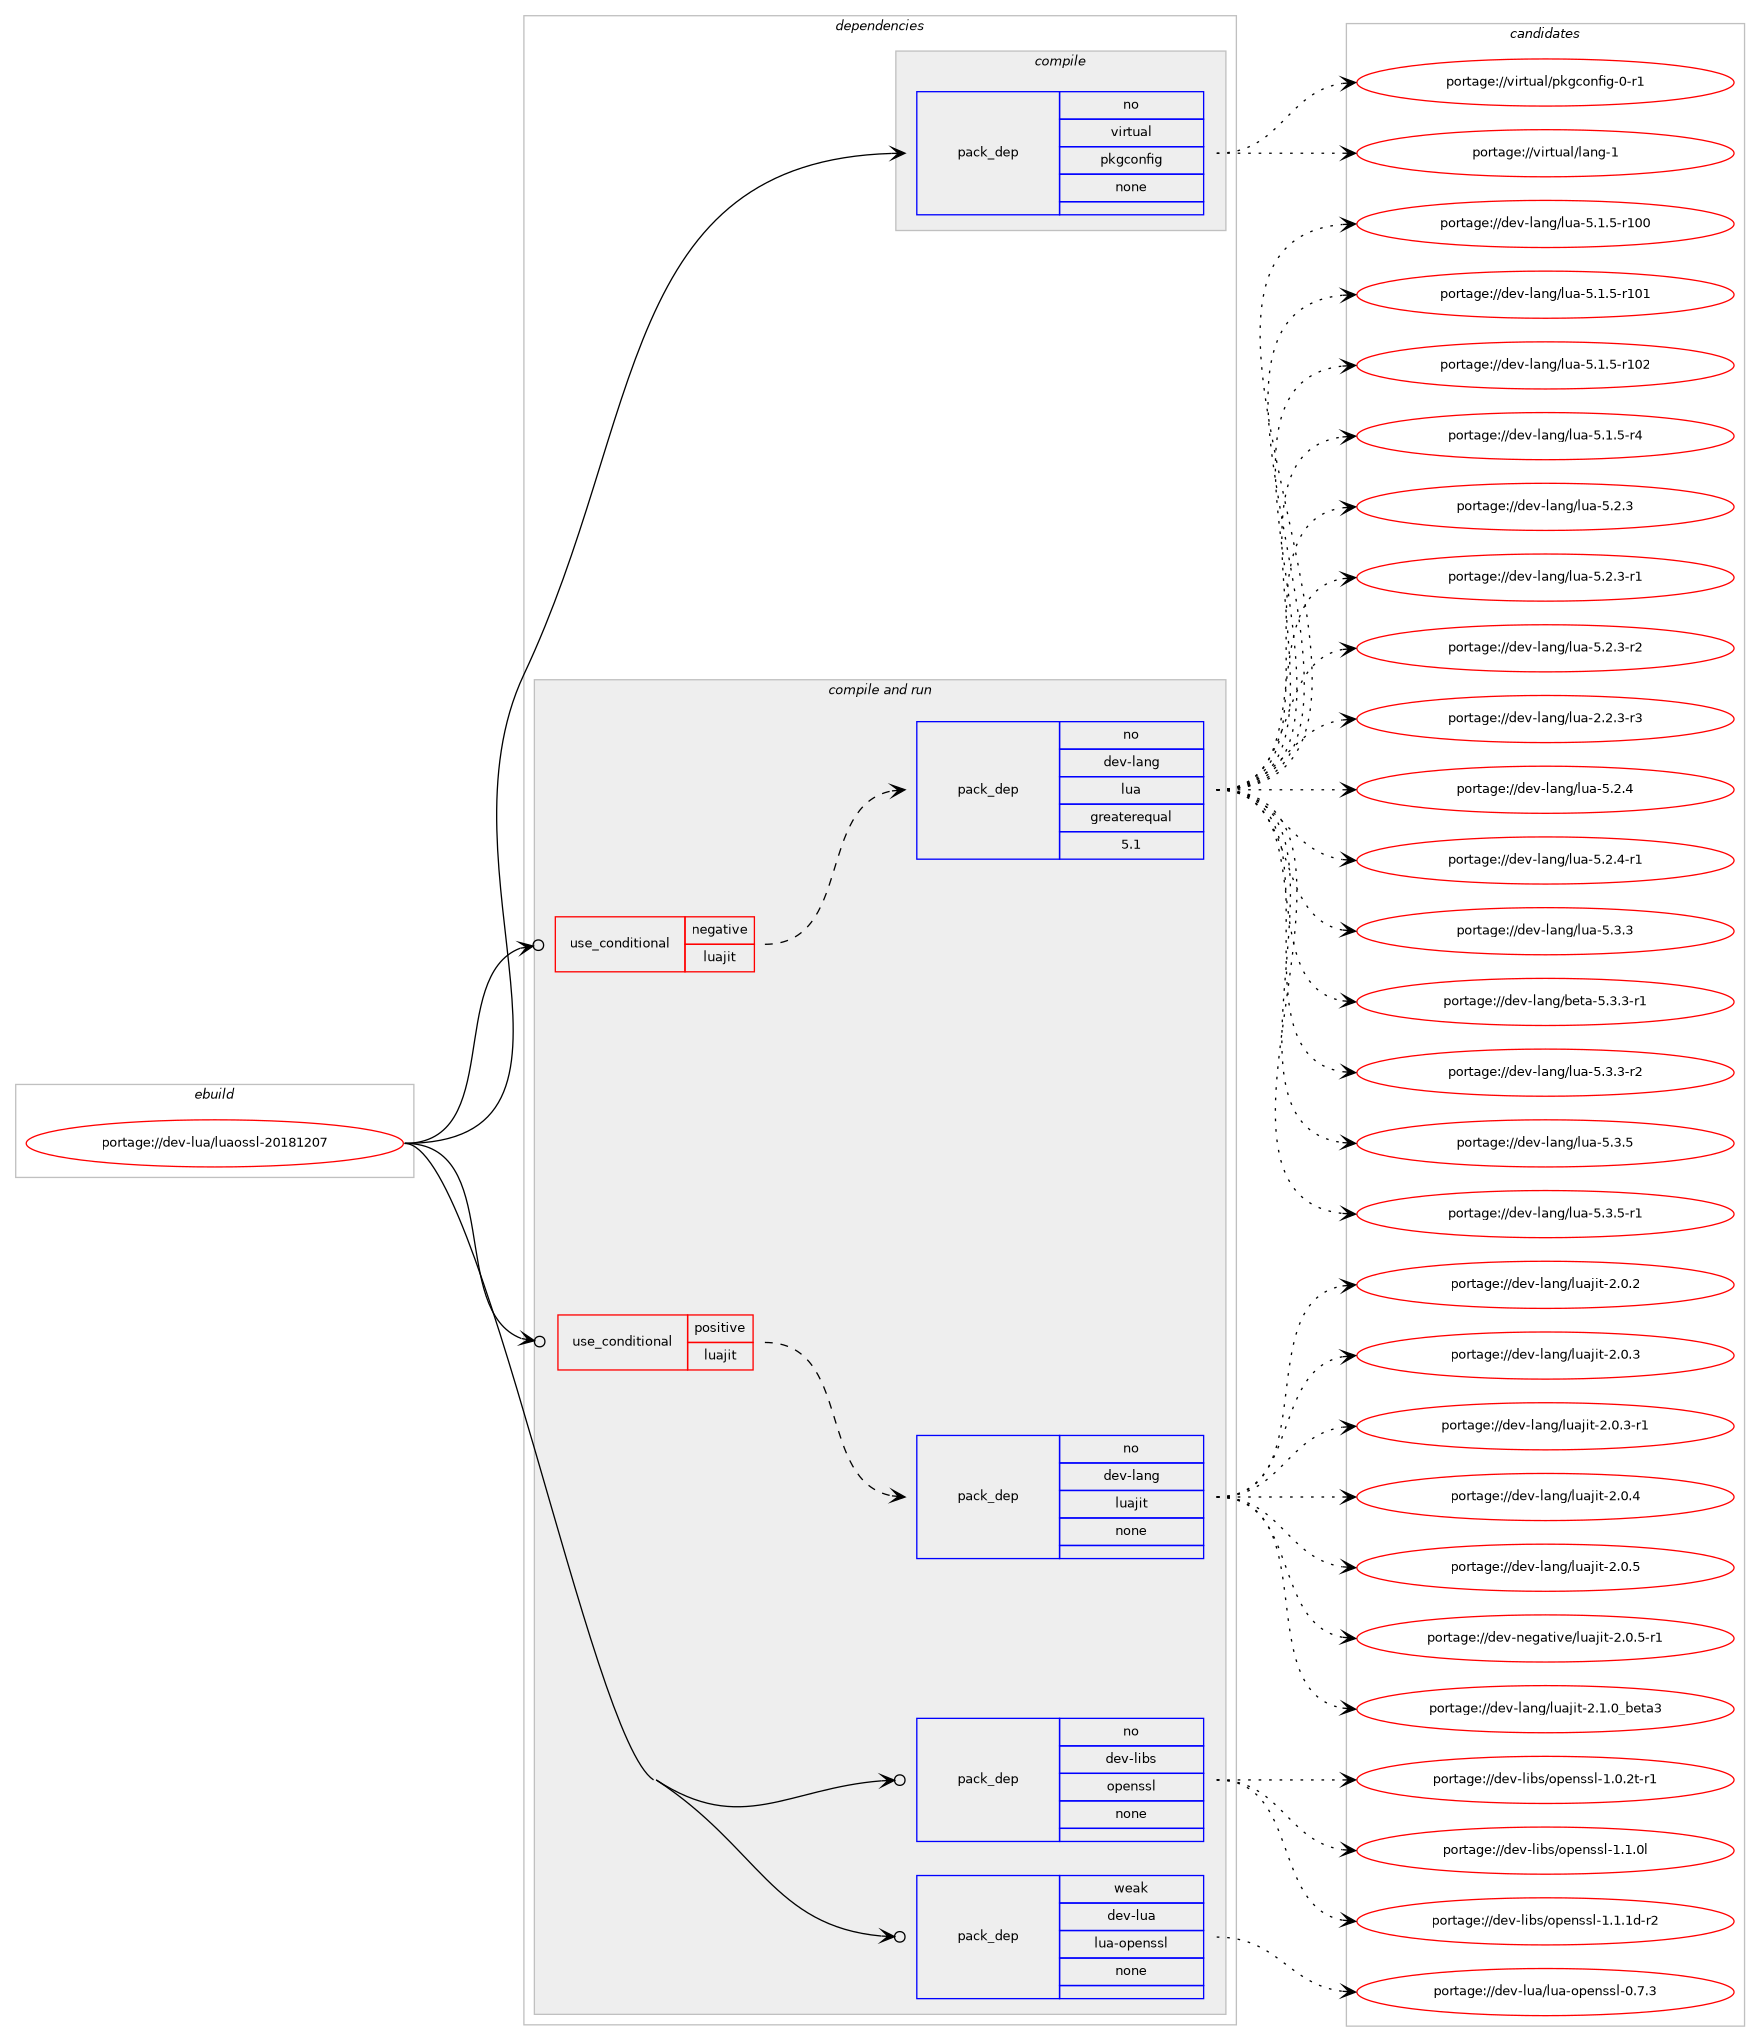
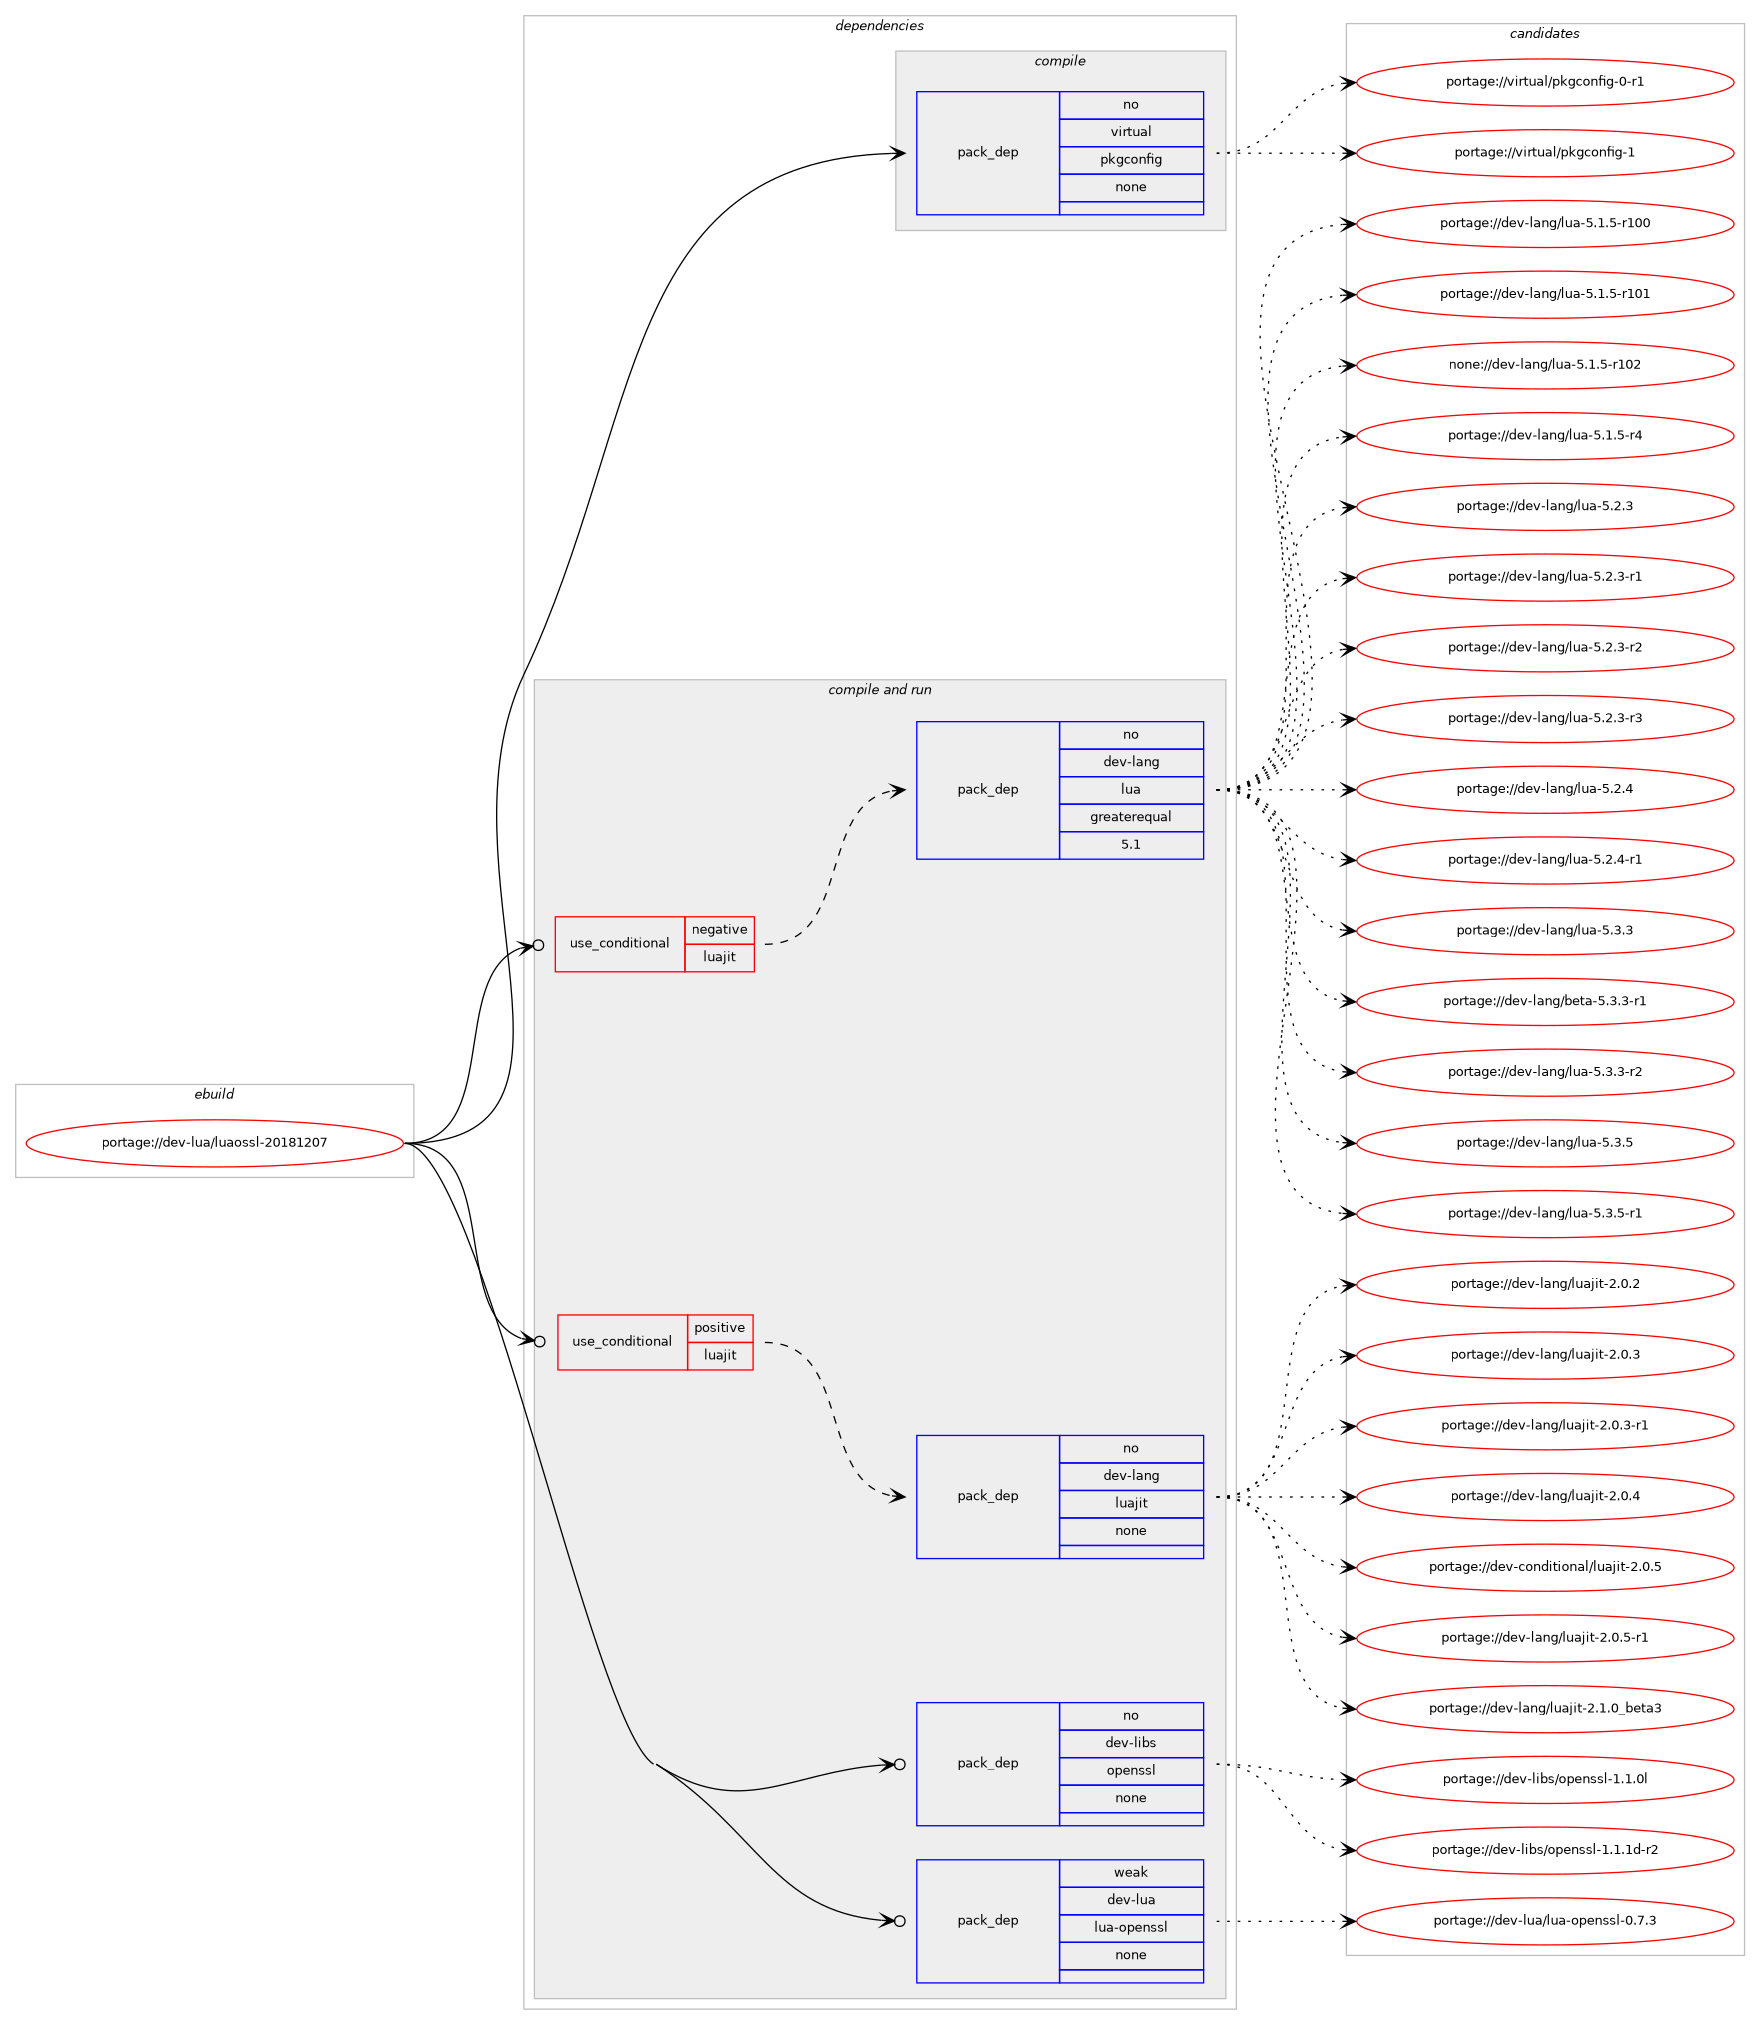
(1545, 153) -> (1545, 153)
(1545, 365) -> (1545, 365)
(1545, 719) -> (1545, 719)
(1545, 1568) -> (1545, 1568)
(1545, 1638) -> (1545, 1638)
(1545, 1780) -> none
